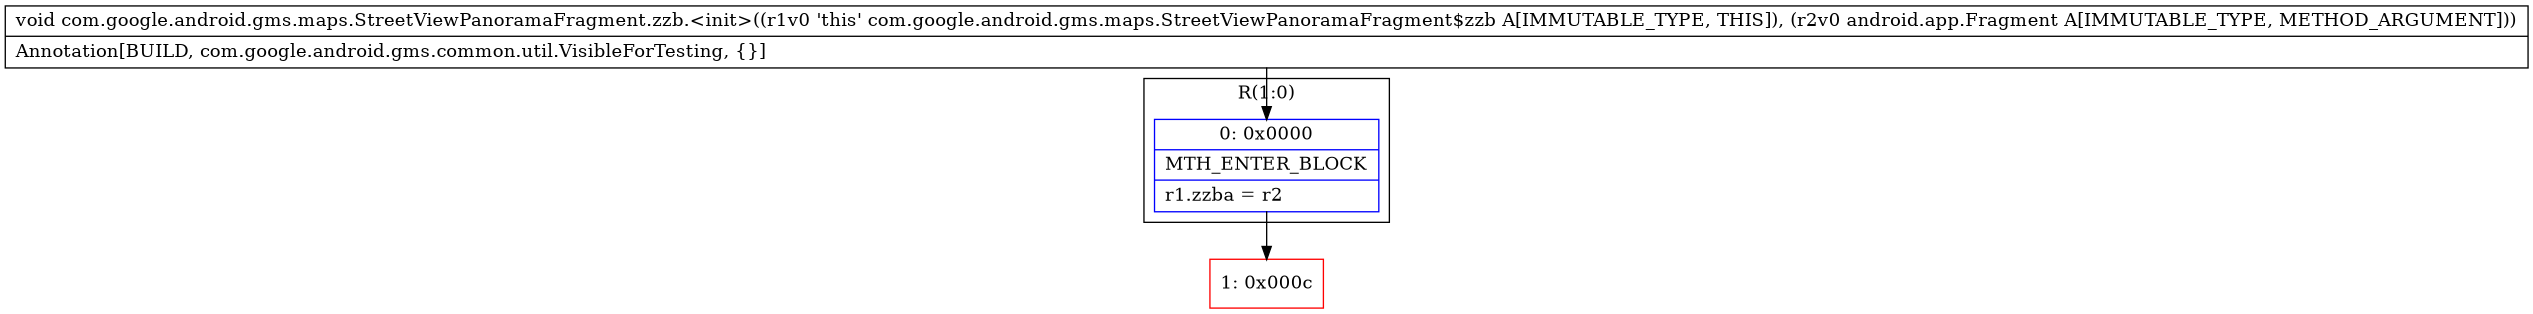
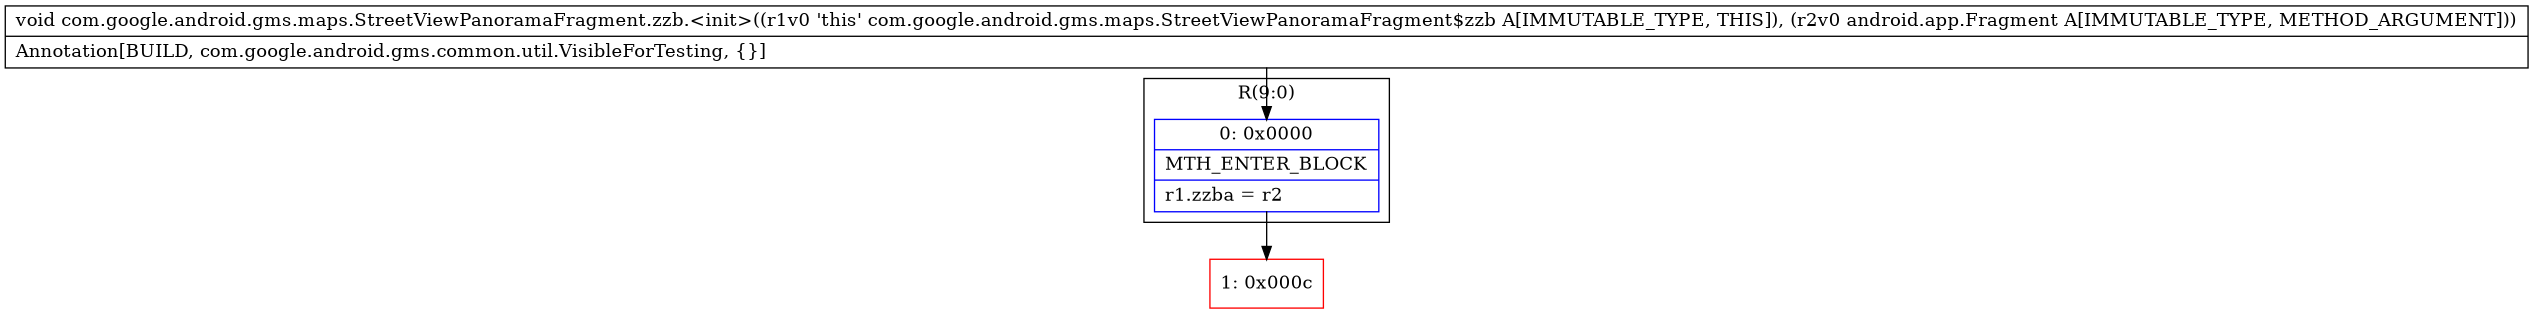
(1267, 94) -> (1267, 94)
